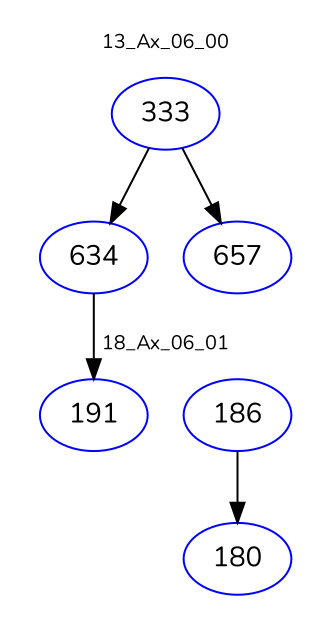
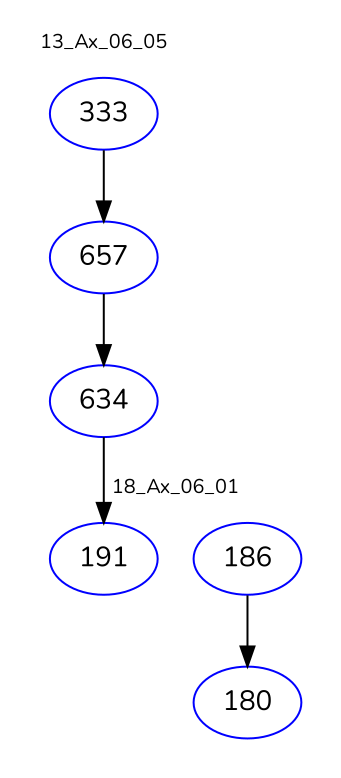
(166, 43) -> (104, 43)
(134, 177) -> (104, 320)
